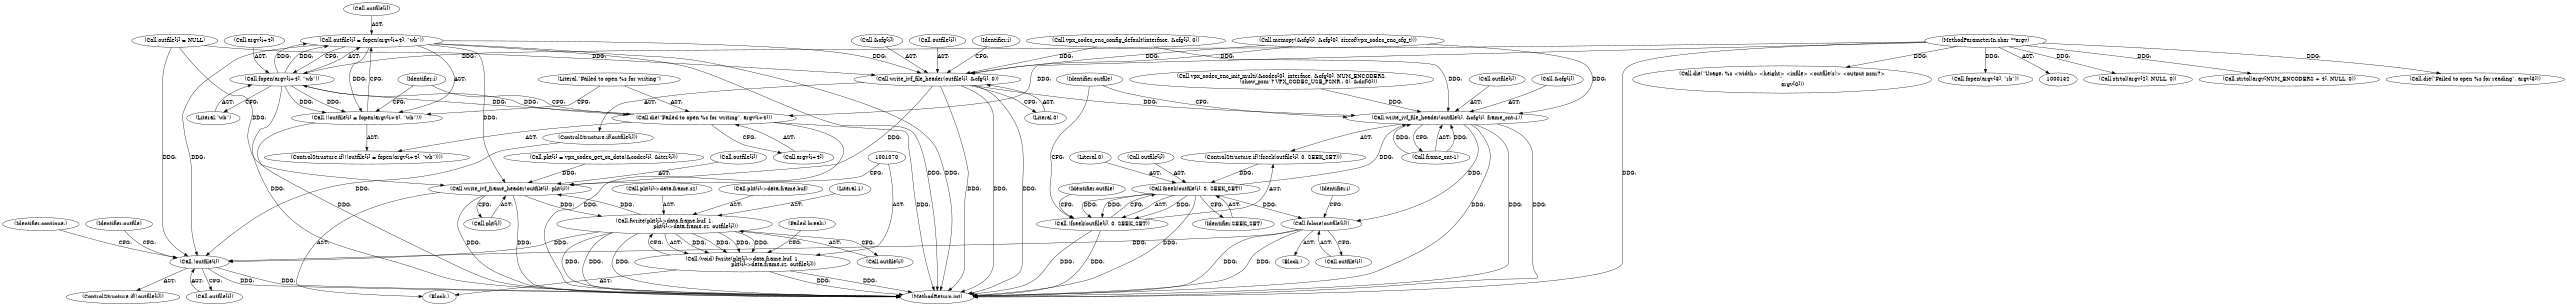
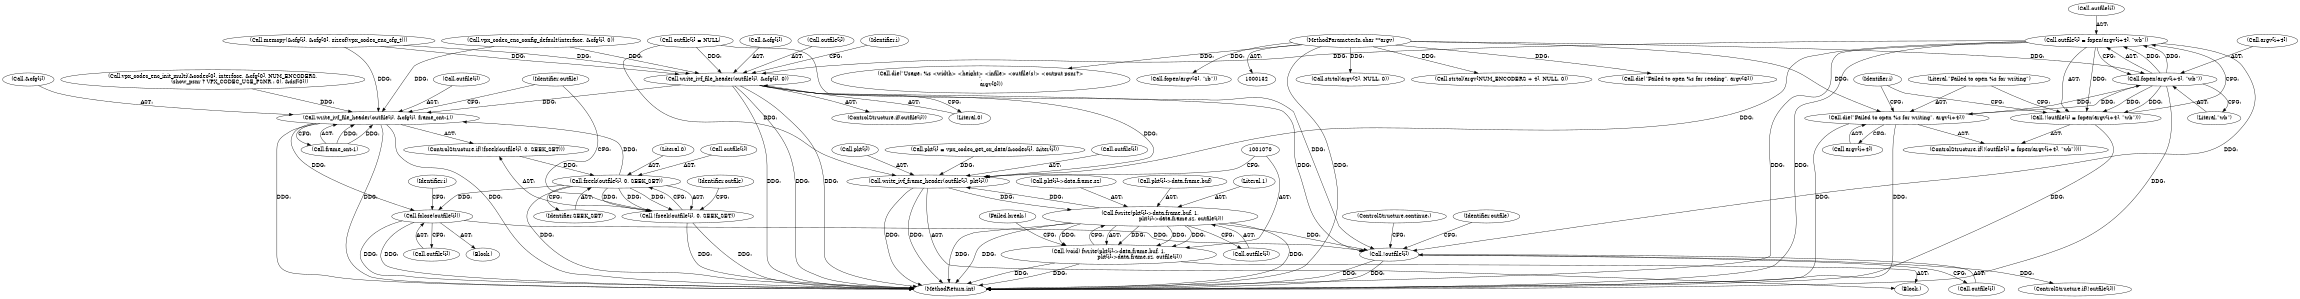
(396, 179) -> (1211, 103)
(478, 204) -> none
(41, 224) -> (1394, 216)
(171, 281) -> (2028, 274)
